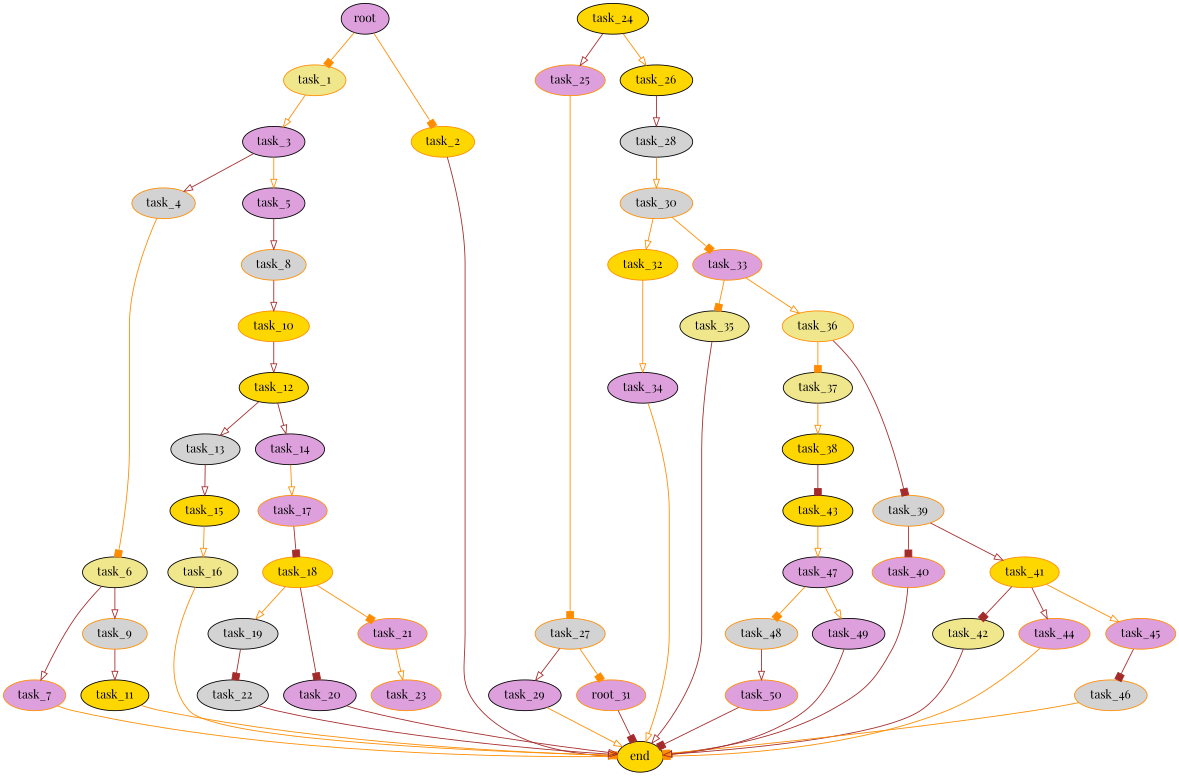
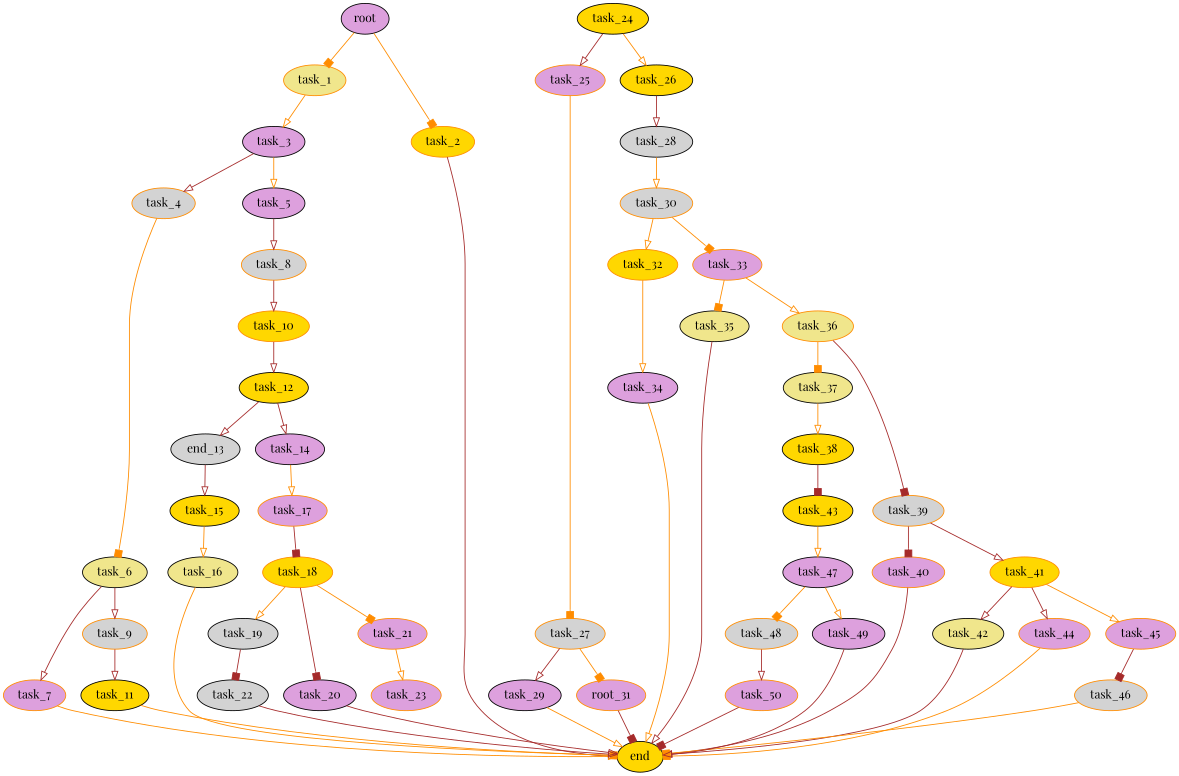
(205, 449) -> (205, 449)
(999, 600) -> (999, 600)
